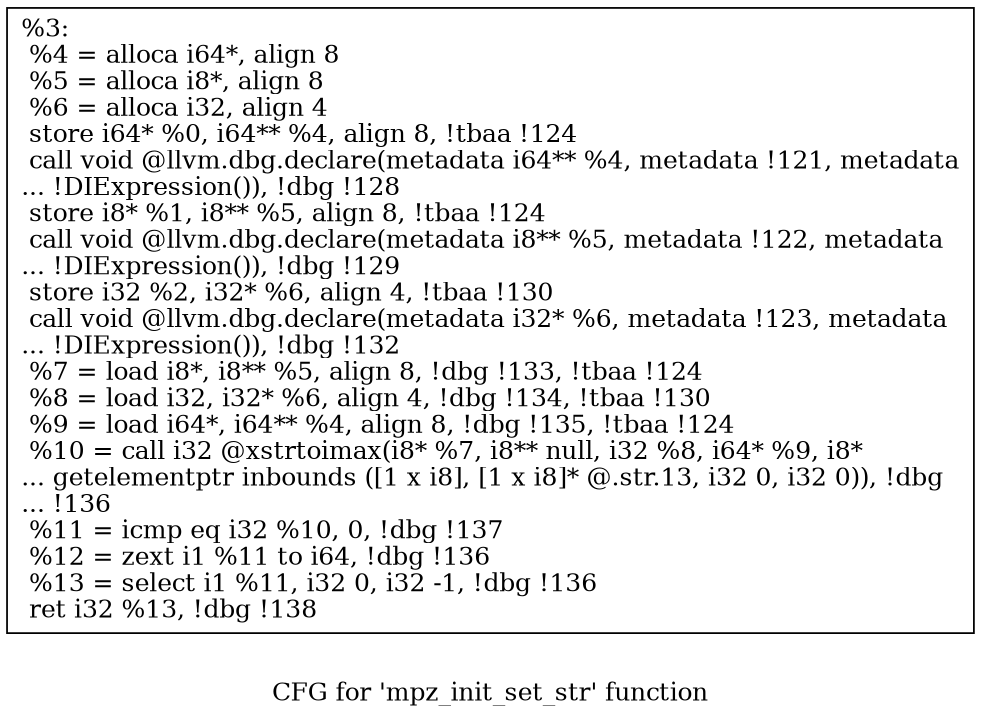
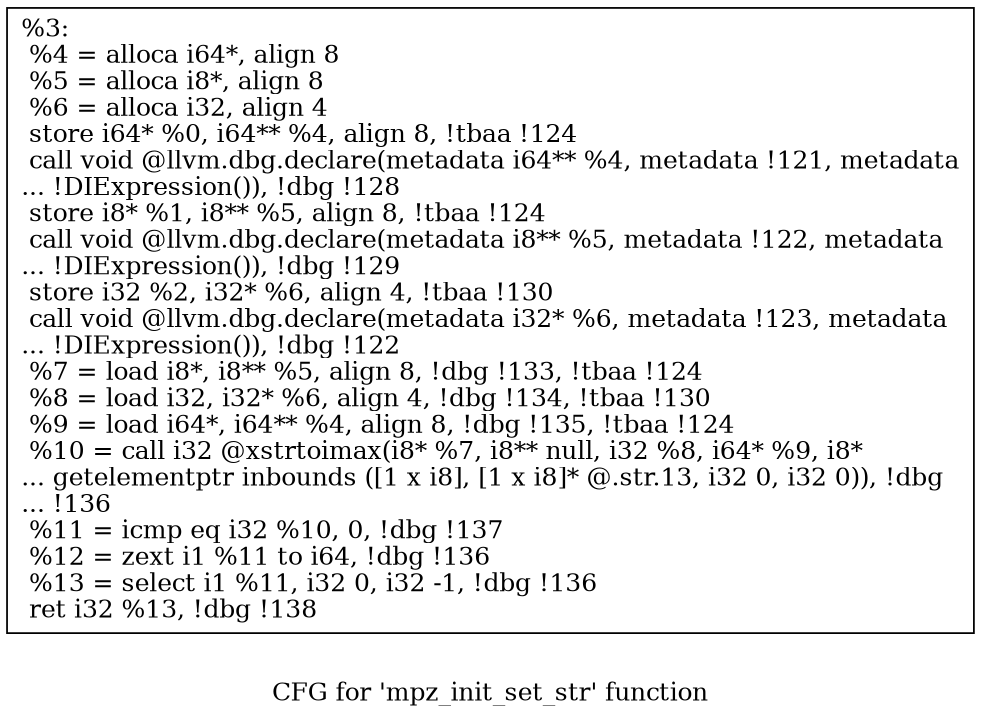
(211, 346) -> (211, 346)
